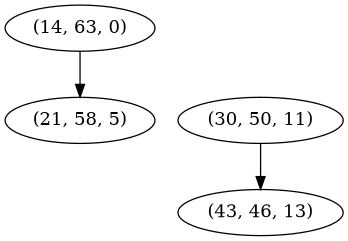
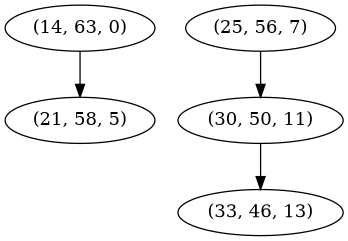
none -> (261, 28)
(261, 213) -> (261, 213)
